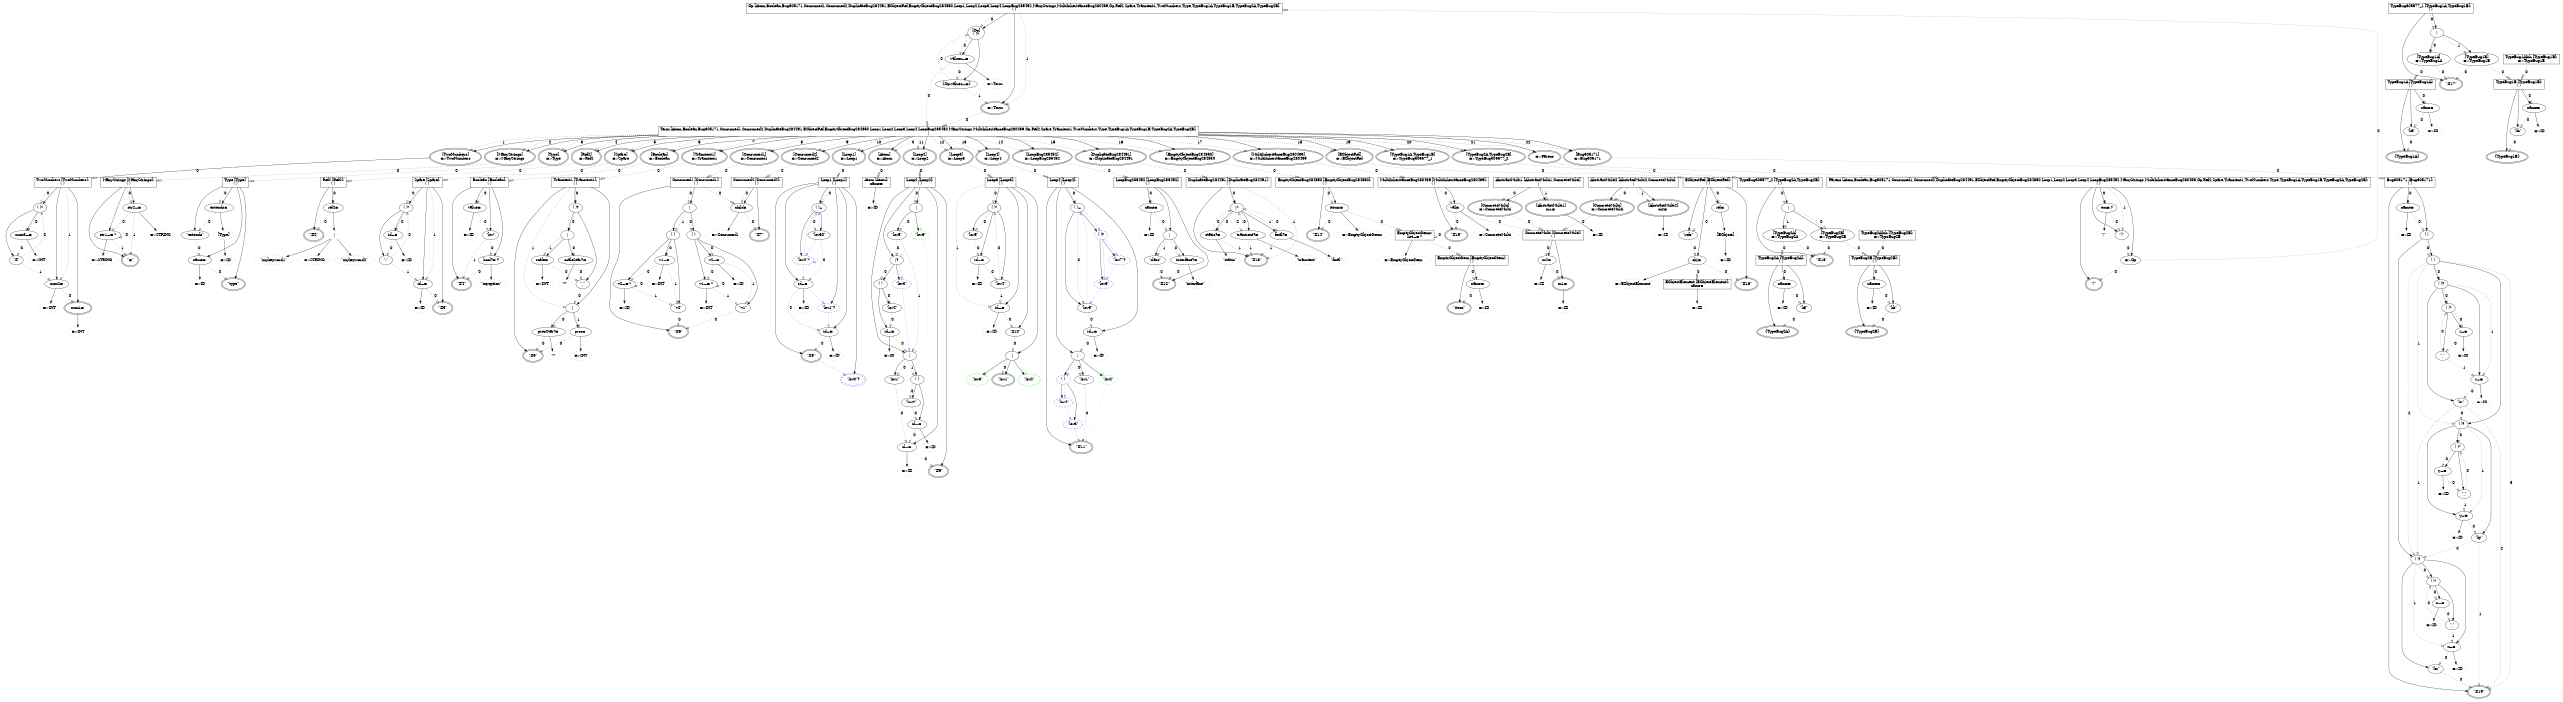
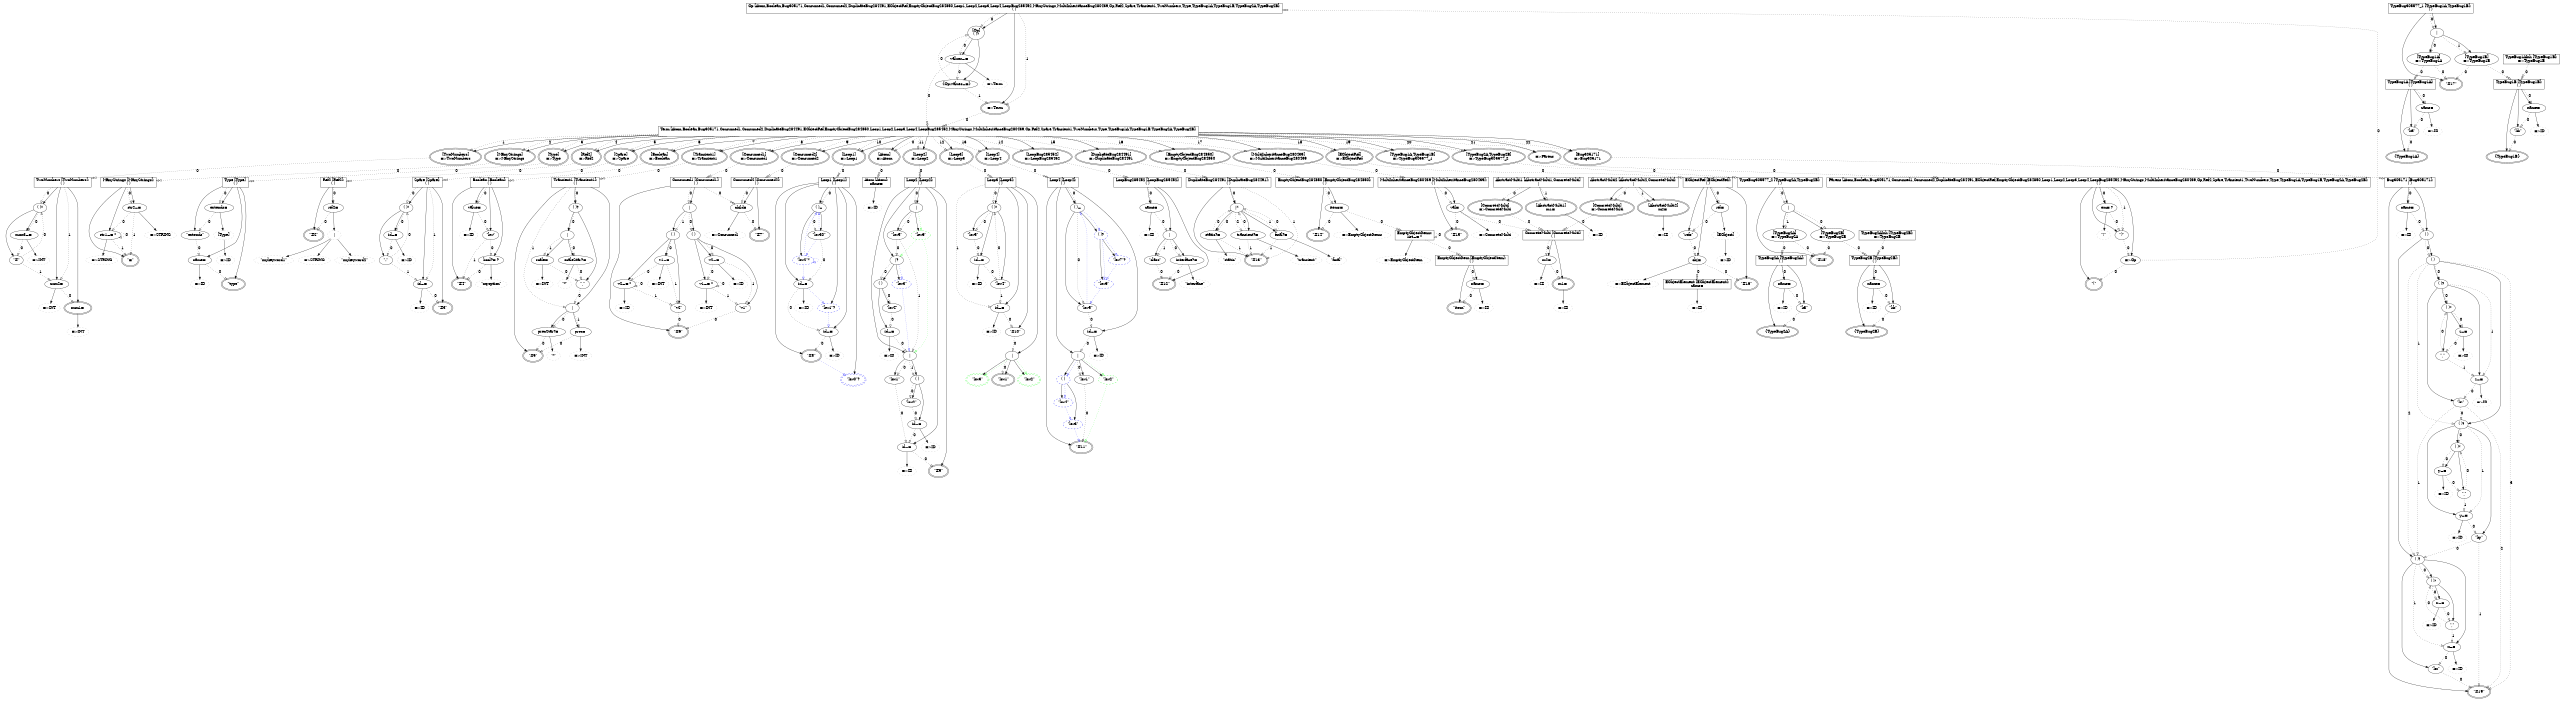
(263, 165) -> (263, 165)
